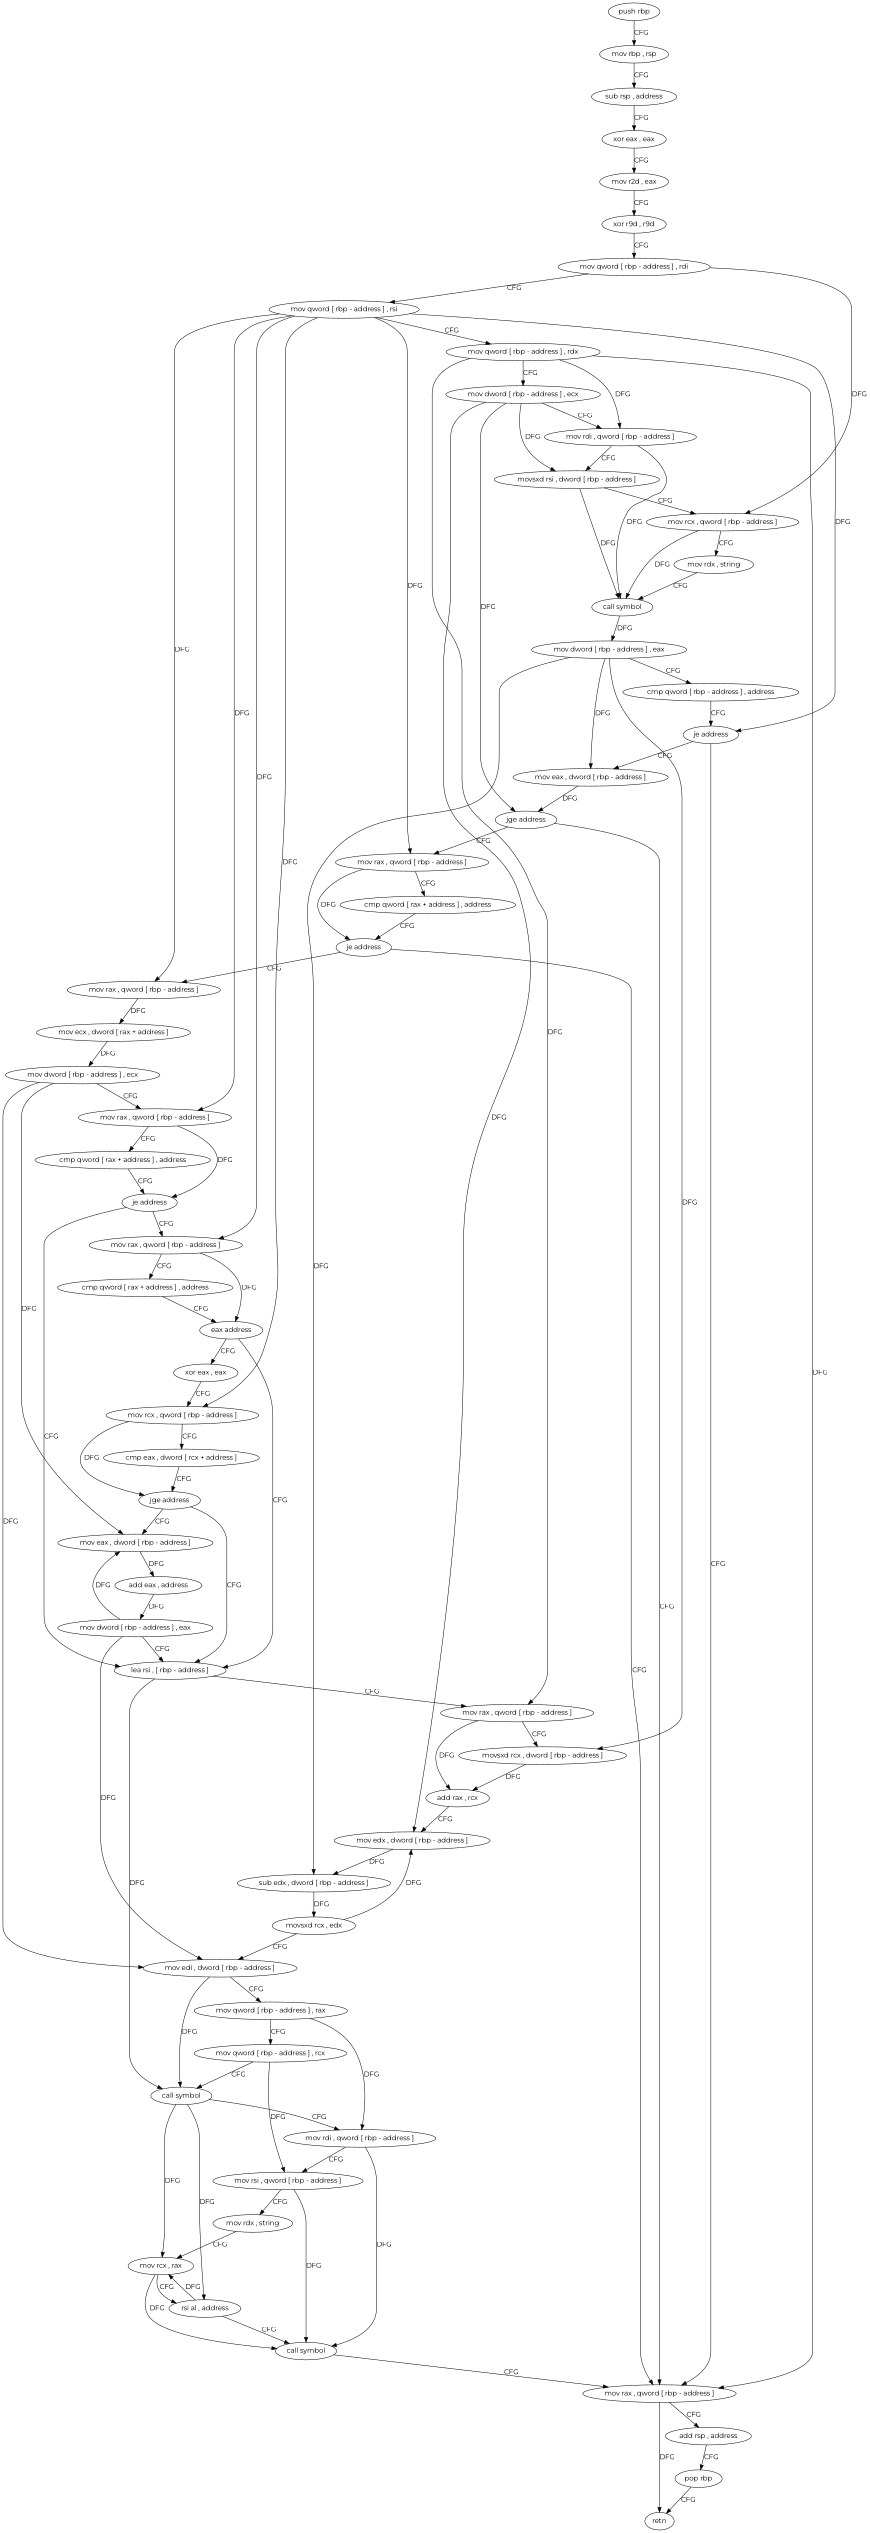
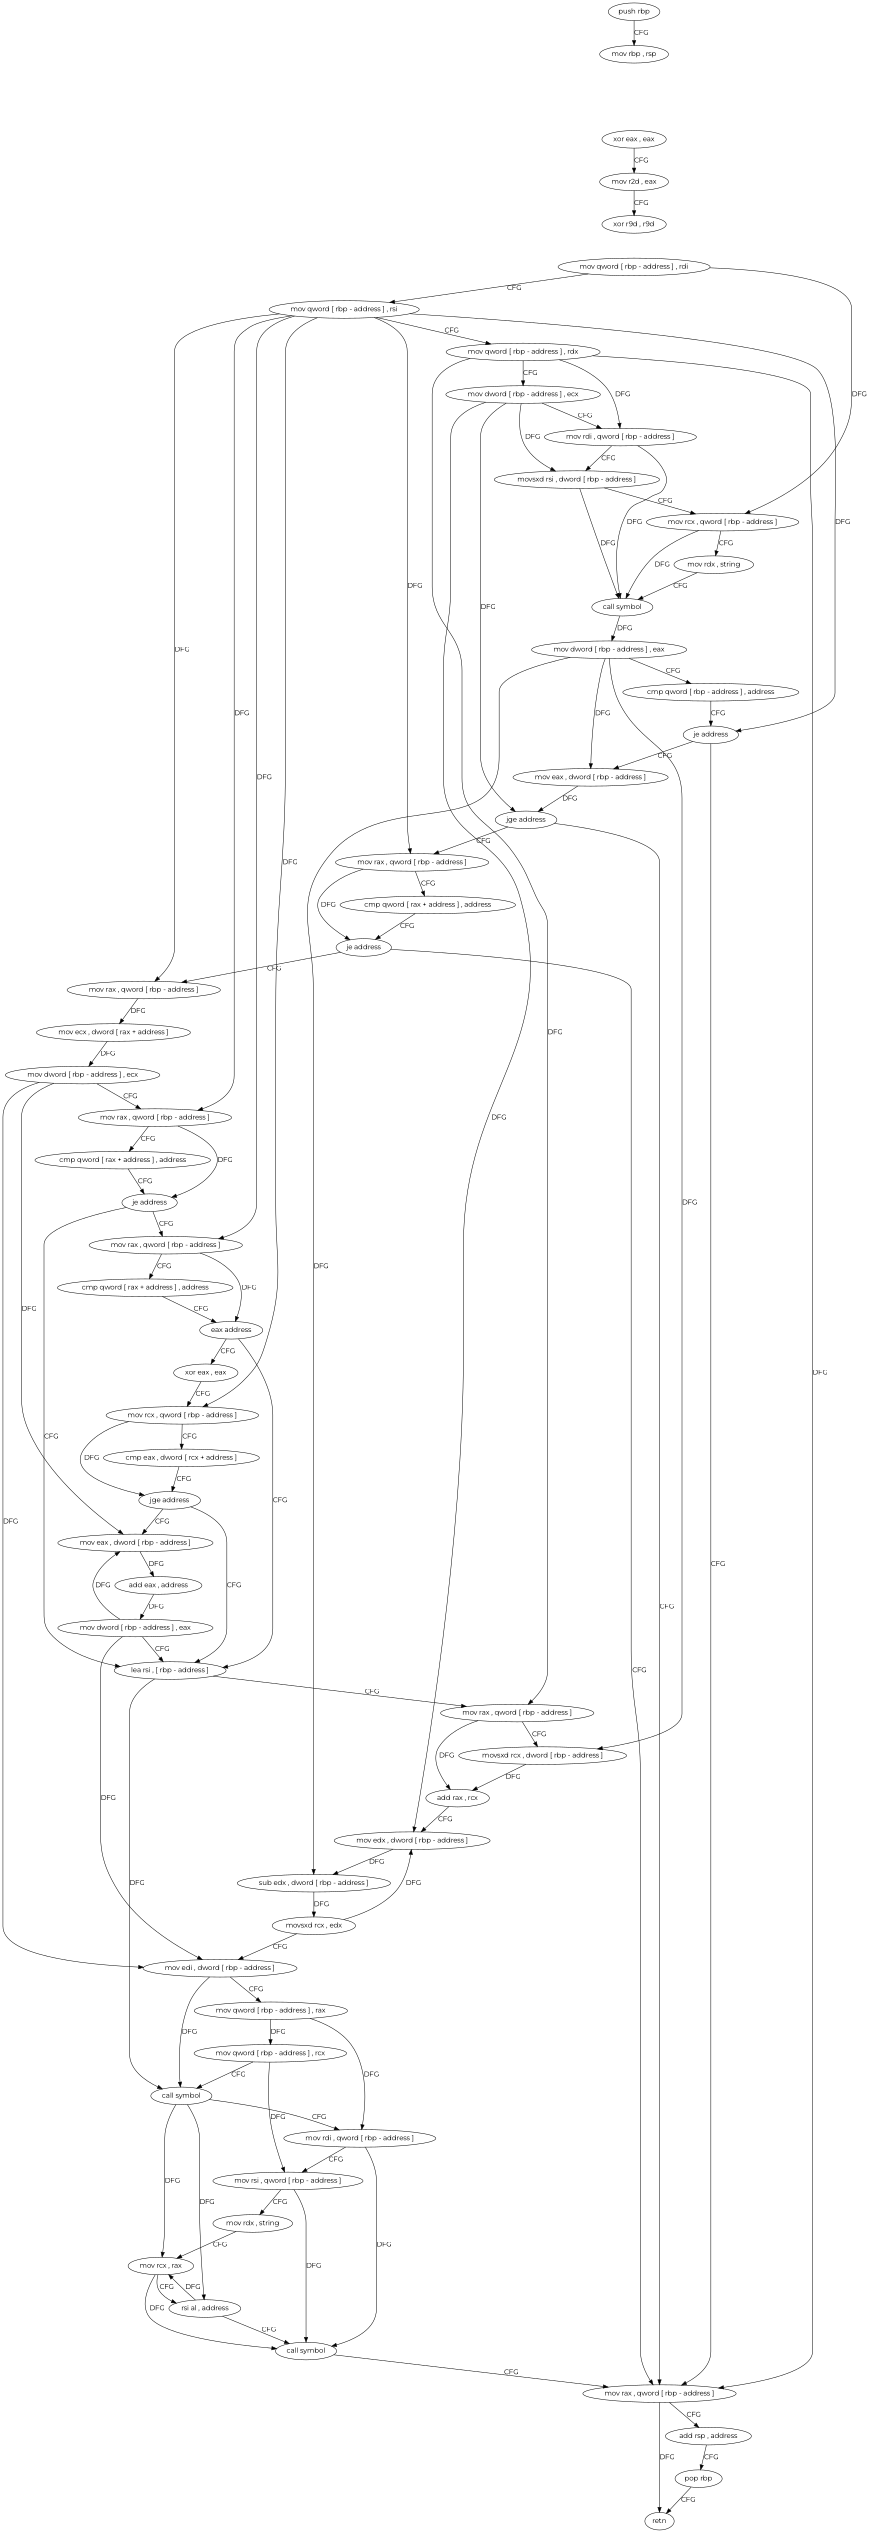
(634, 97) -> none
(634, 243) -> none
(278, 2032) -> (278, 2032)
